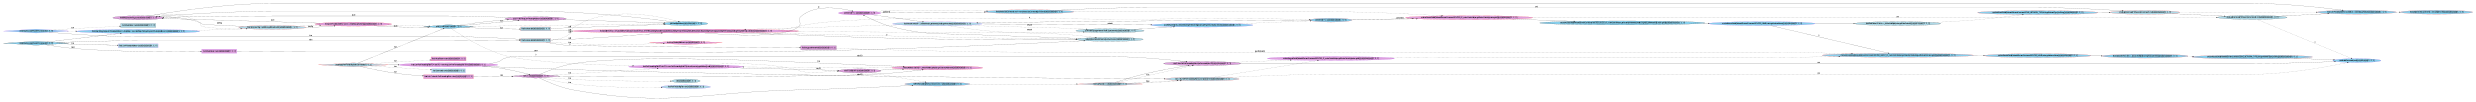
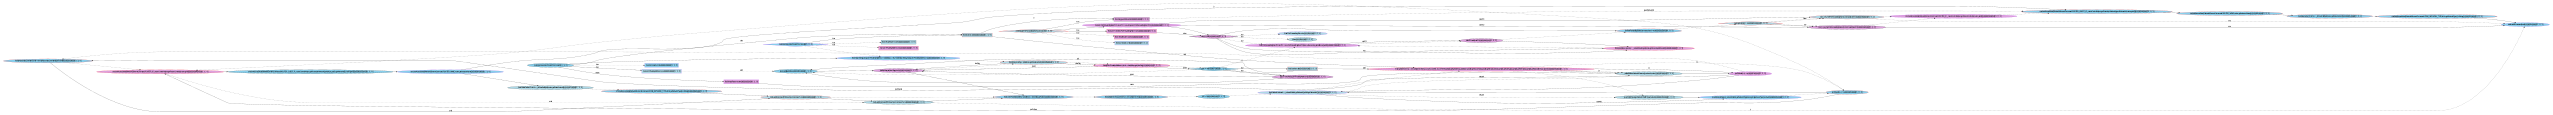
(614, 14) -> (727, 71)
(36, 43) -> (550, 65)
(686, 43) -> (899, 48)
(607, 44) -> (847, 46)
(401, 46) -> (1077, 23)
none -> (662, 65)
none -> (1214, 97)
